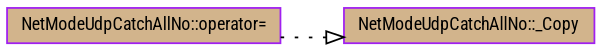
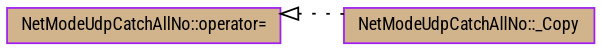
(303, 37) -> (321, 14)
